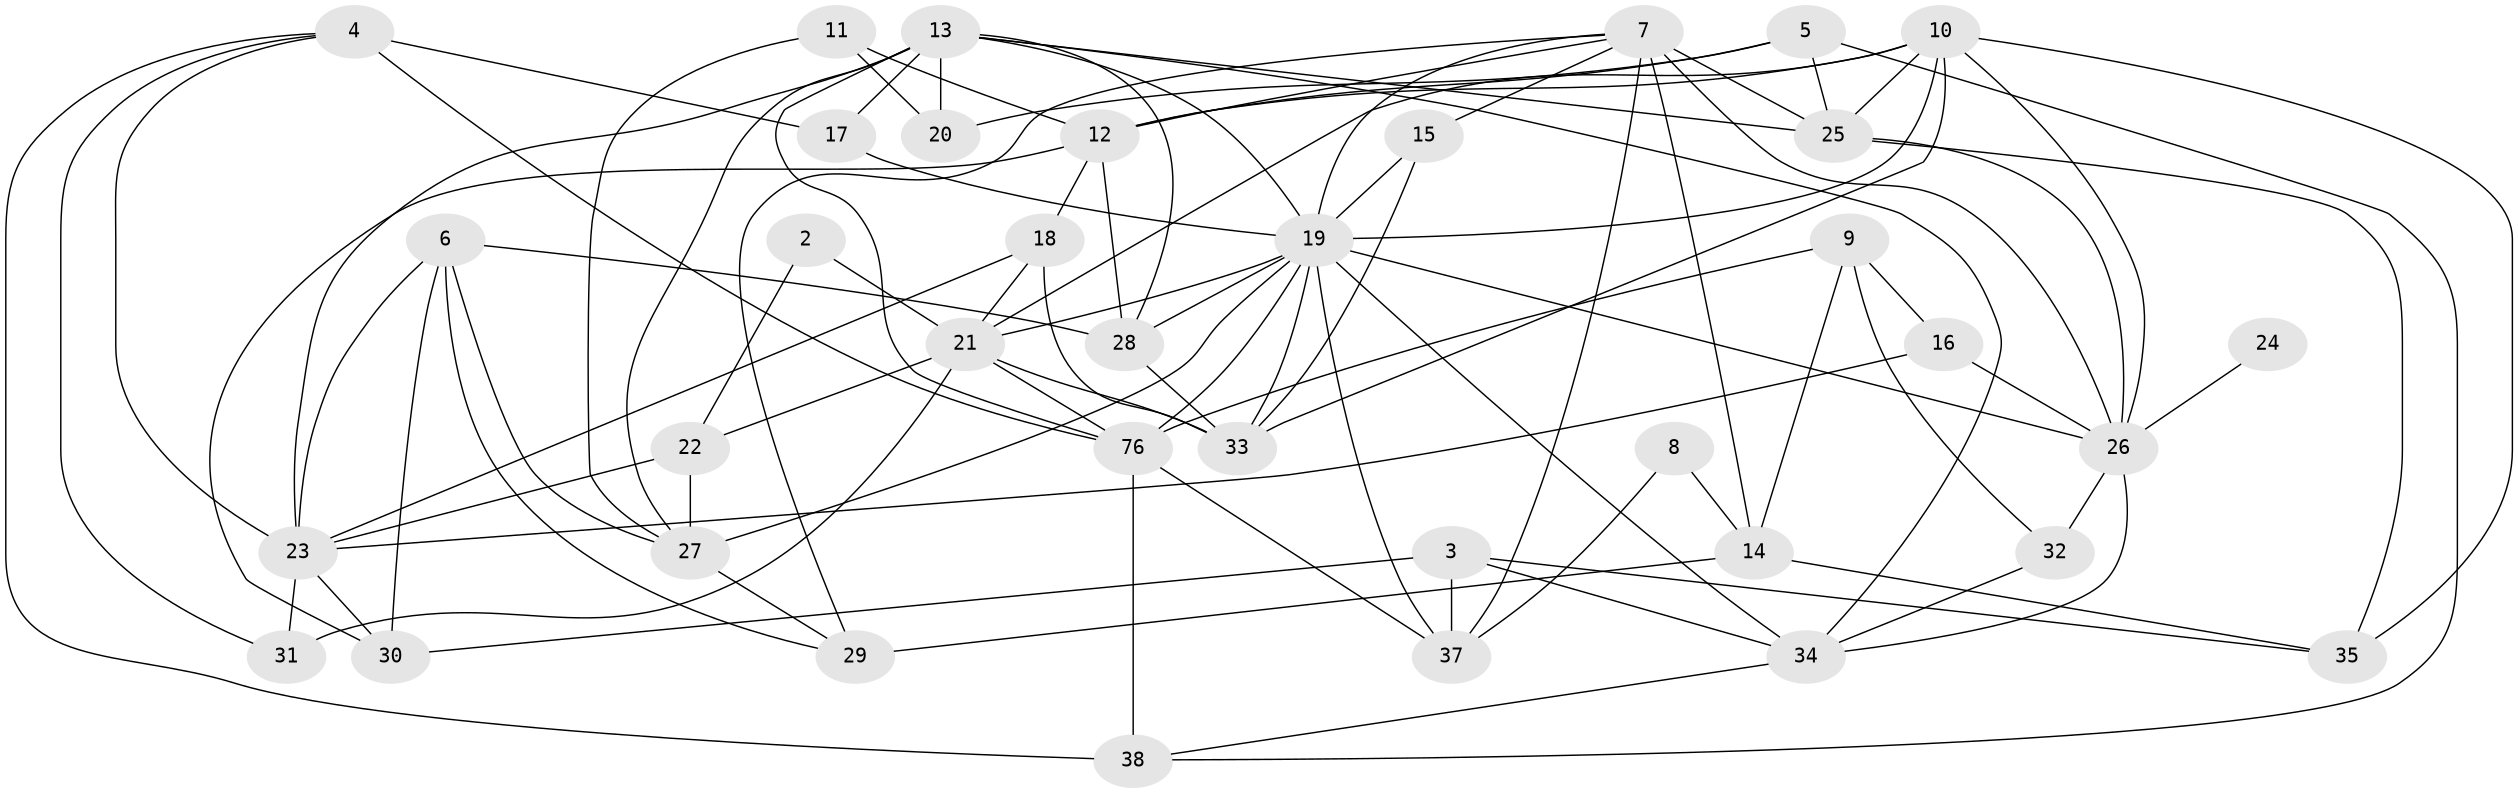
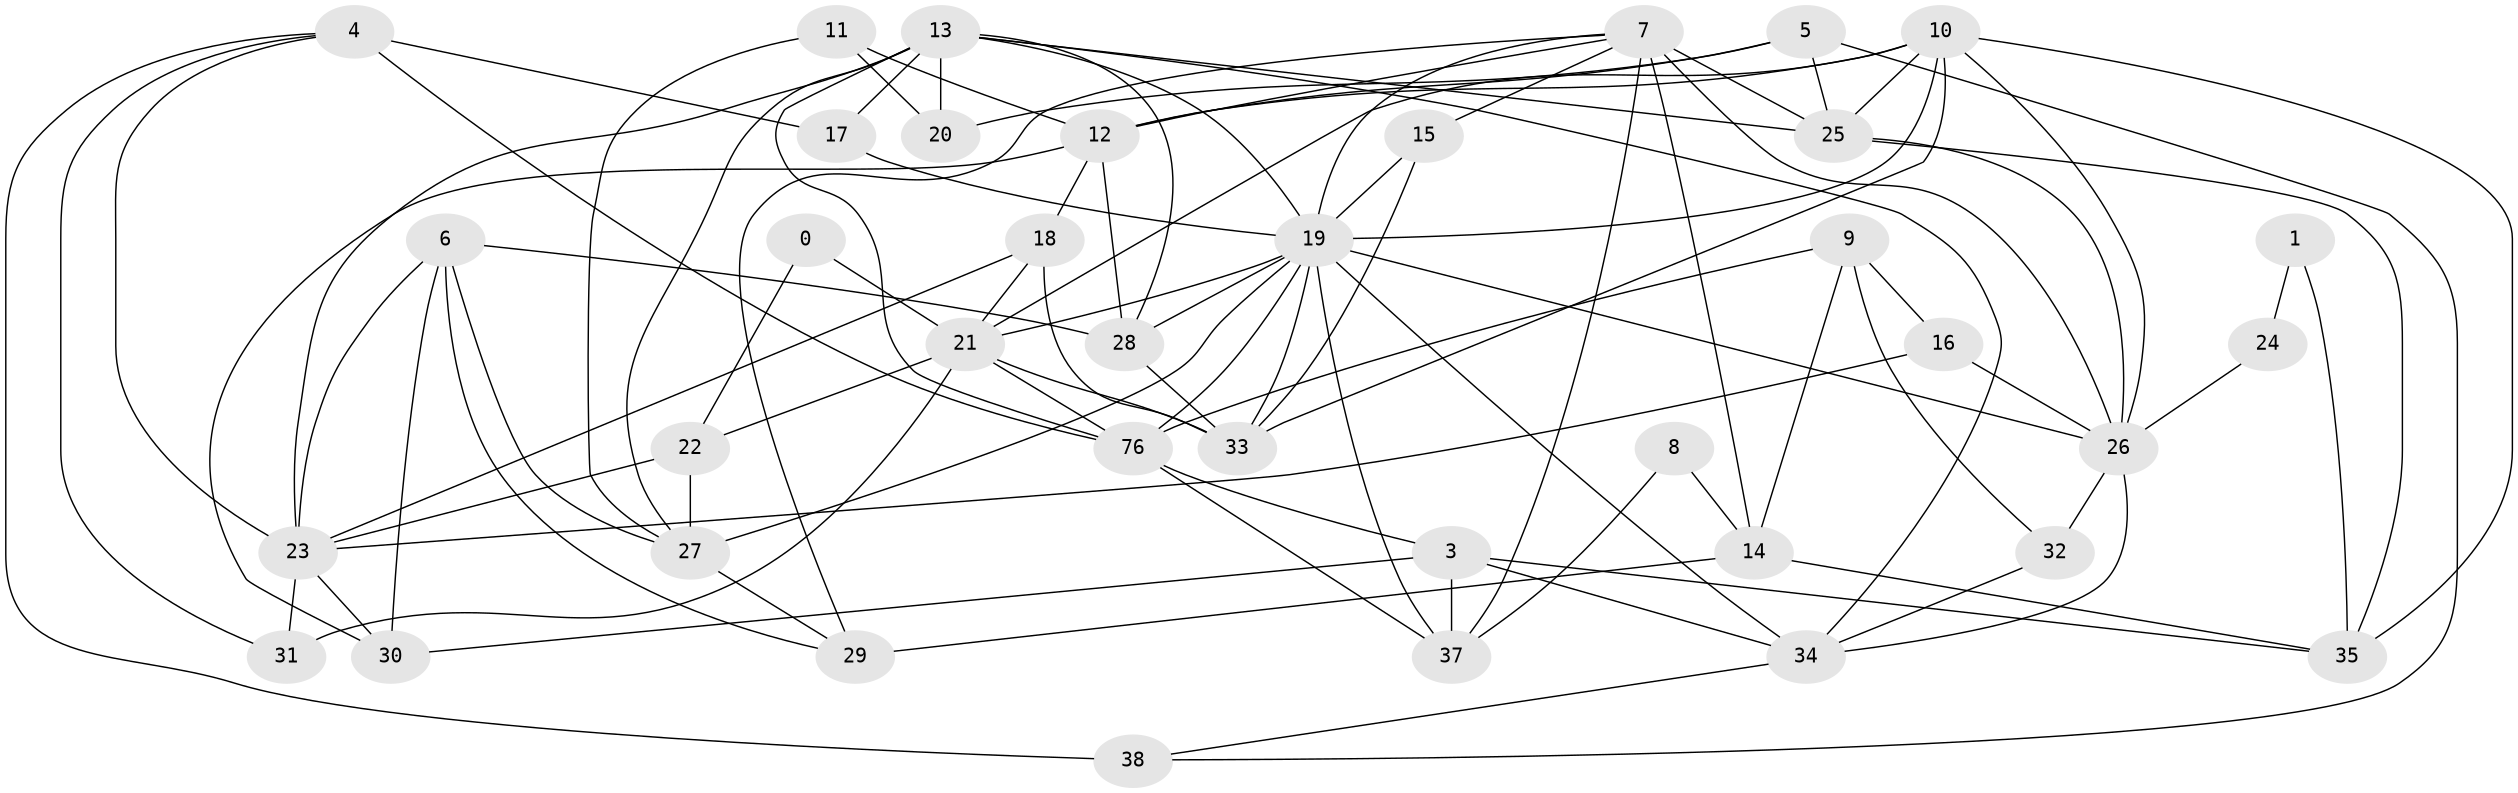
(806, 240) -> (806, 240)
none -> (2295, 240)
(1133, 605) -> (1288, 509)
